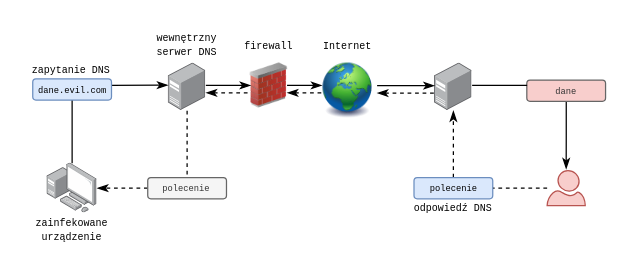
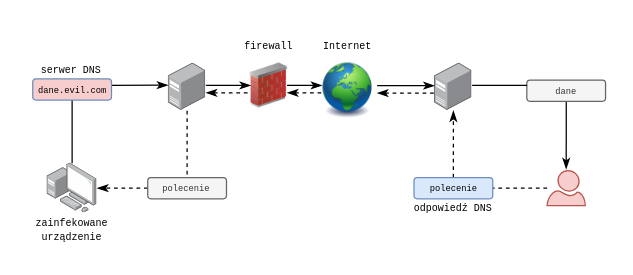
(187, 44) -> none
(71, 69) -> (71, 69)
(72, 89) -> (72, 89)
(566, 91) -> (566, 91)
